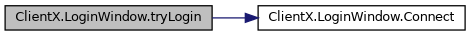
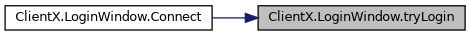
(229, 18) -> (229, 18)
